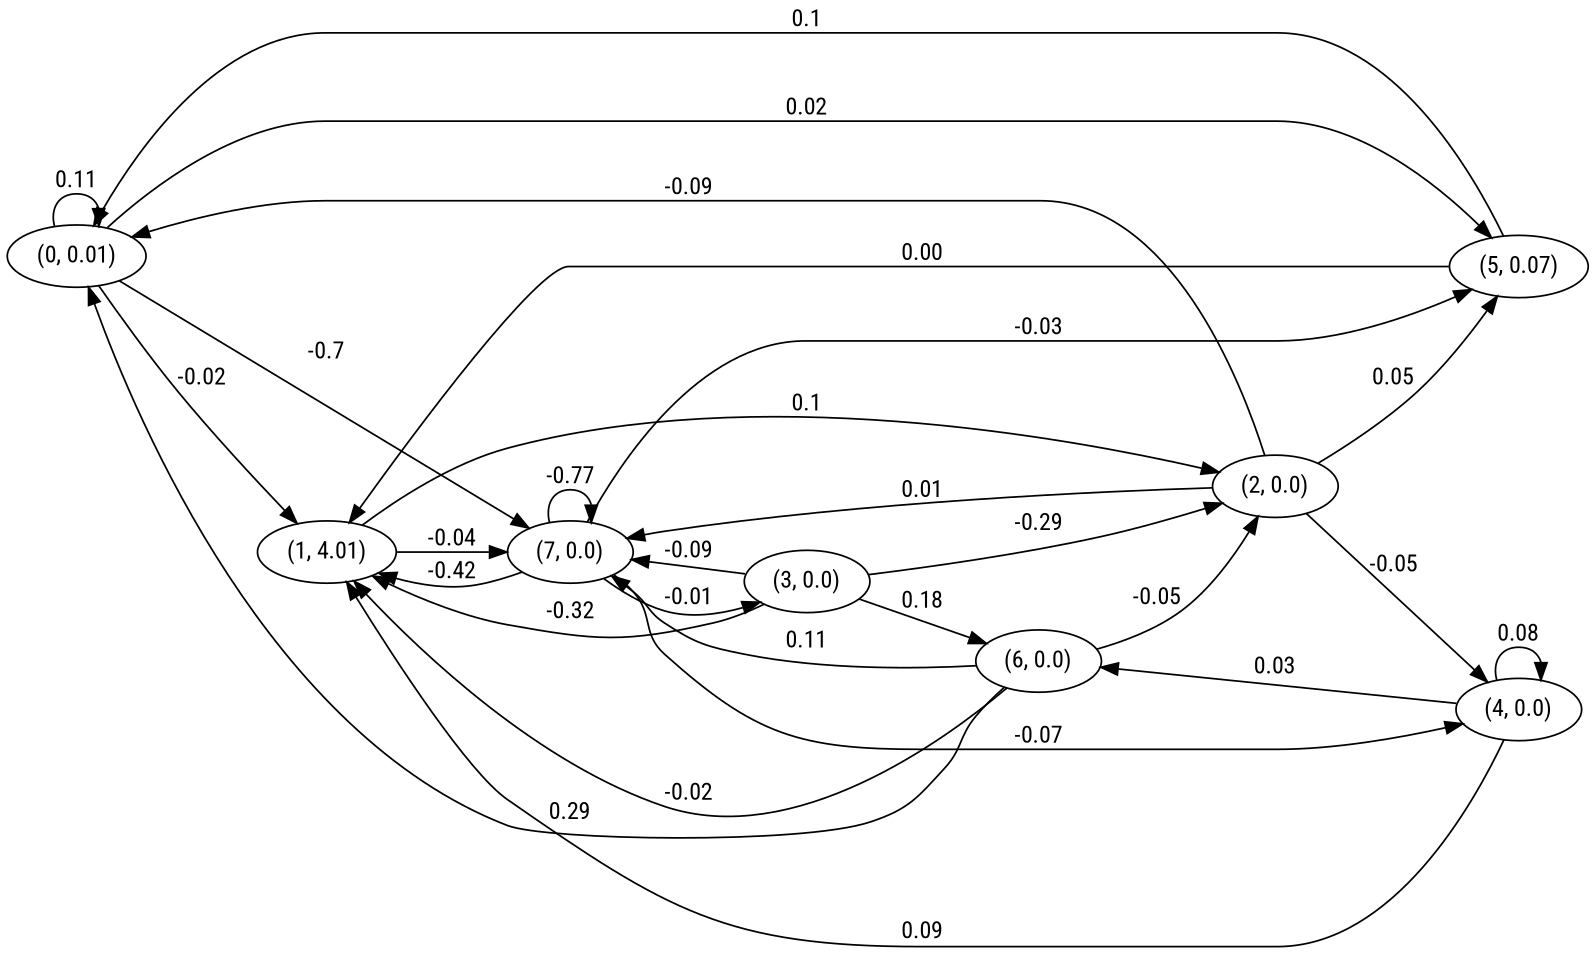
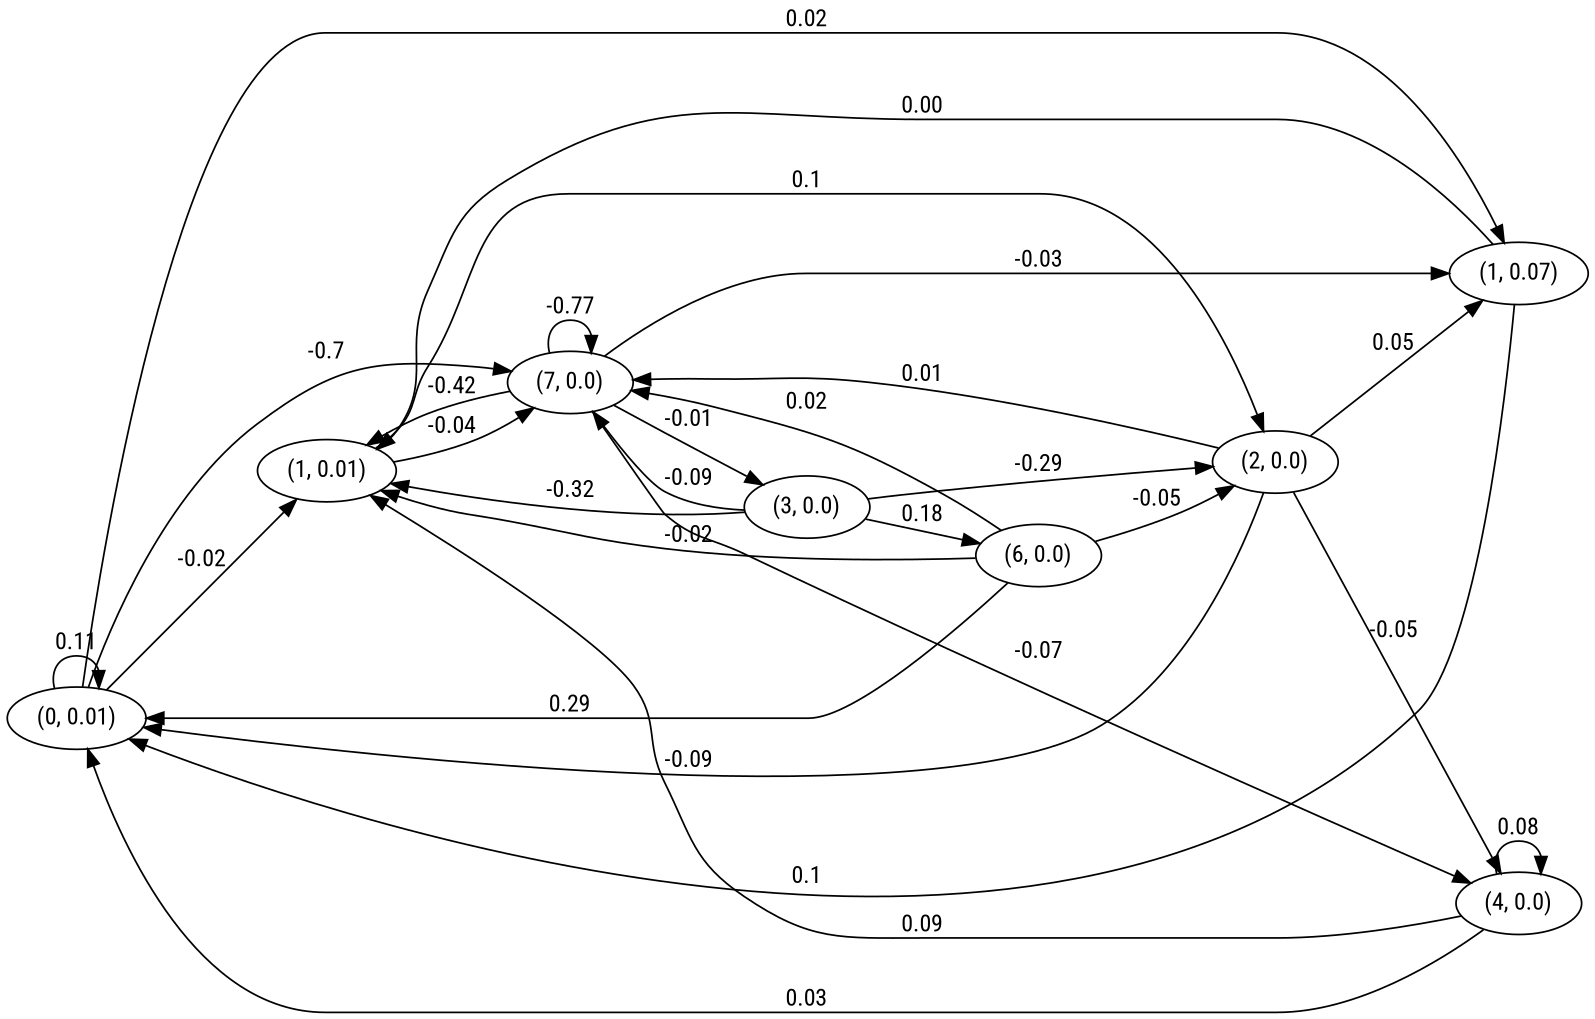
(1519, 267) -> (1519, 273)
(327, 552) -> (327, 471)
(807, 641) -> (807, 402)
(1287, 686) -> (735, 1012)
